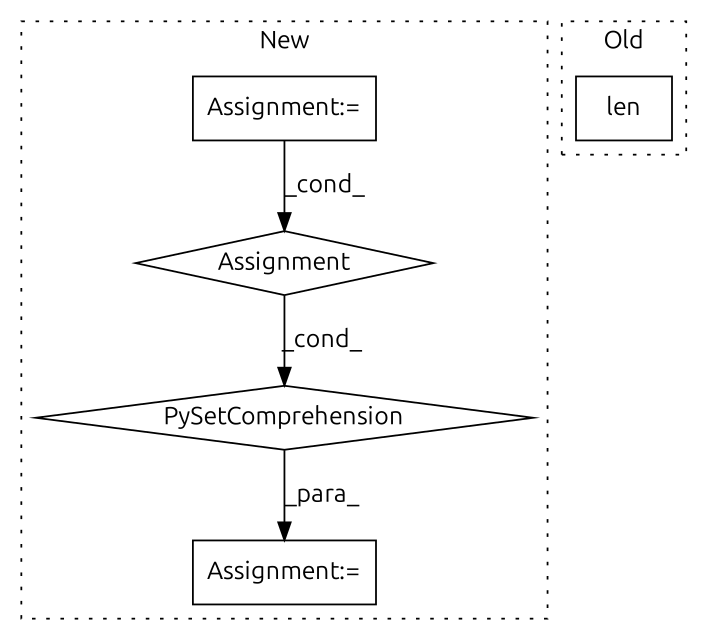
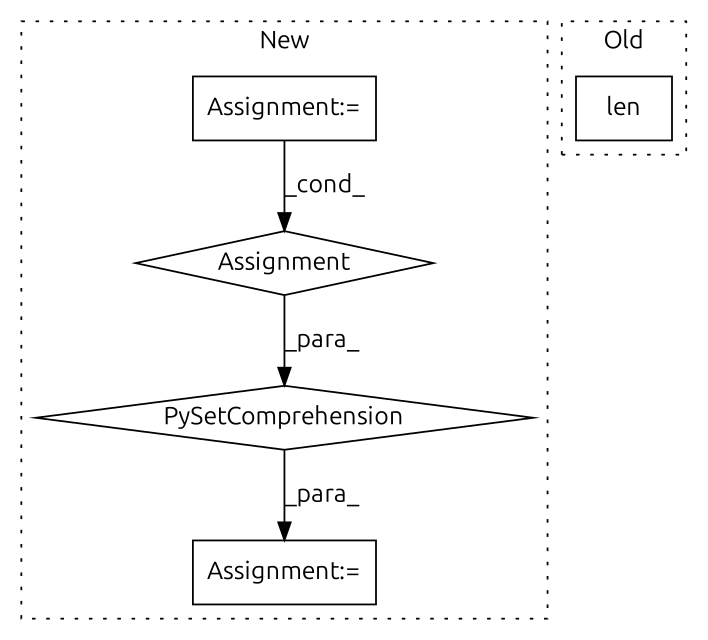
(323, 340) -> (323, 340)
